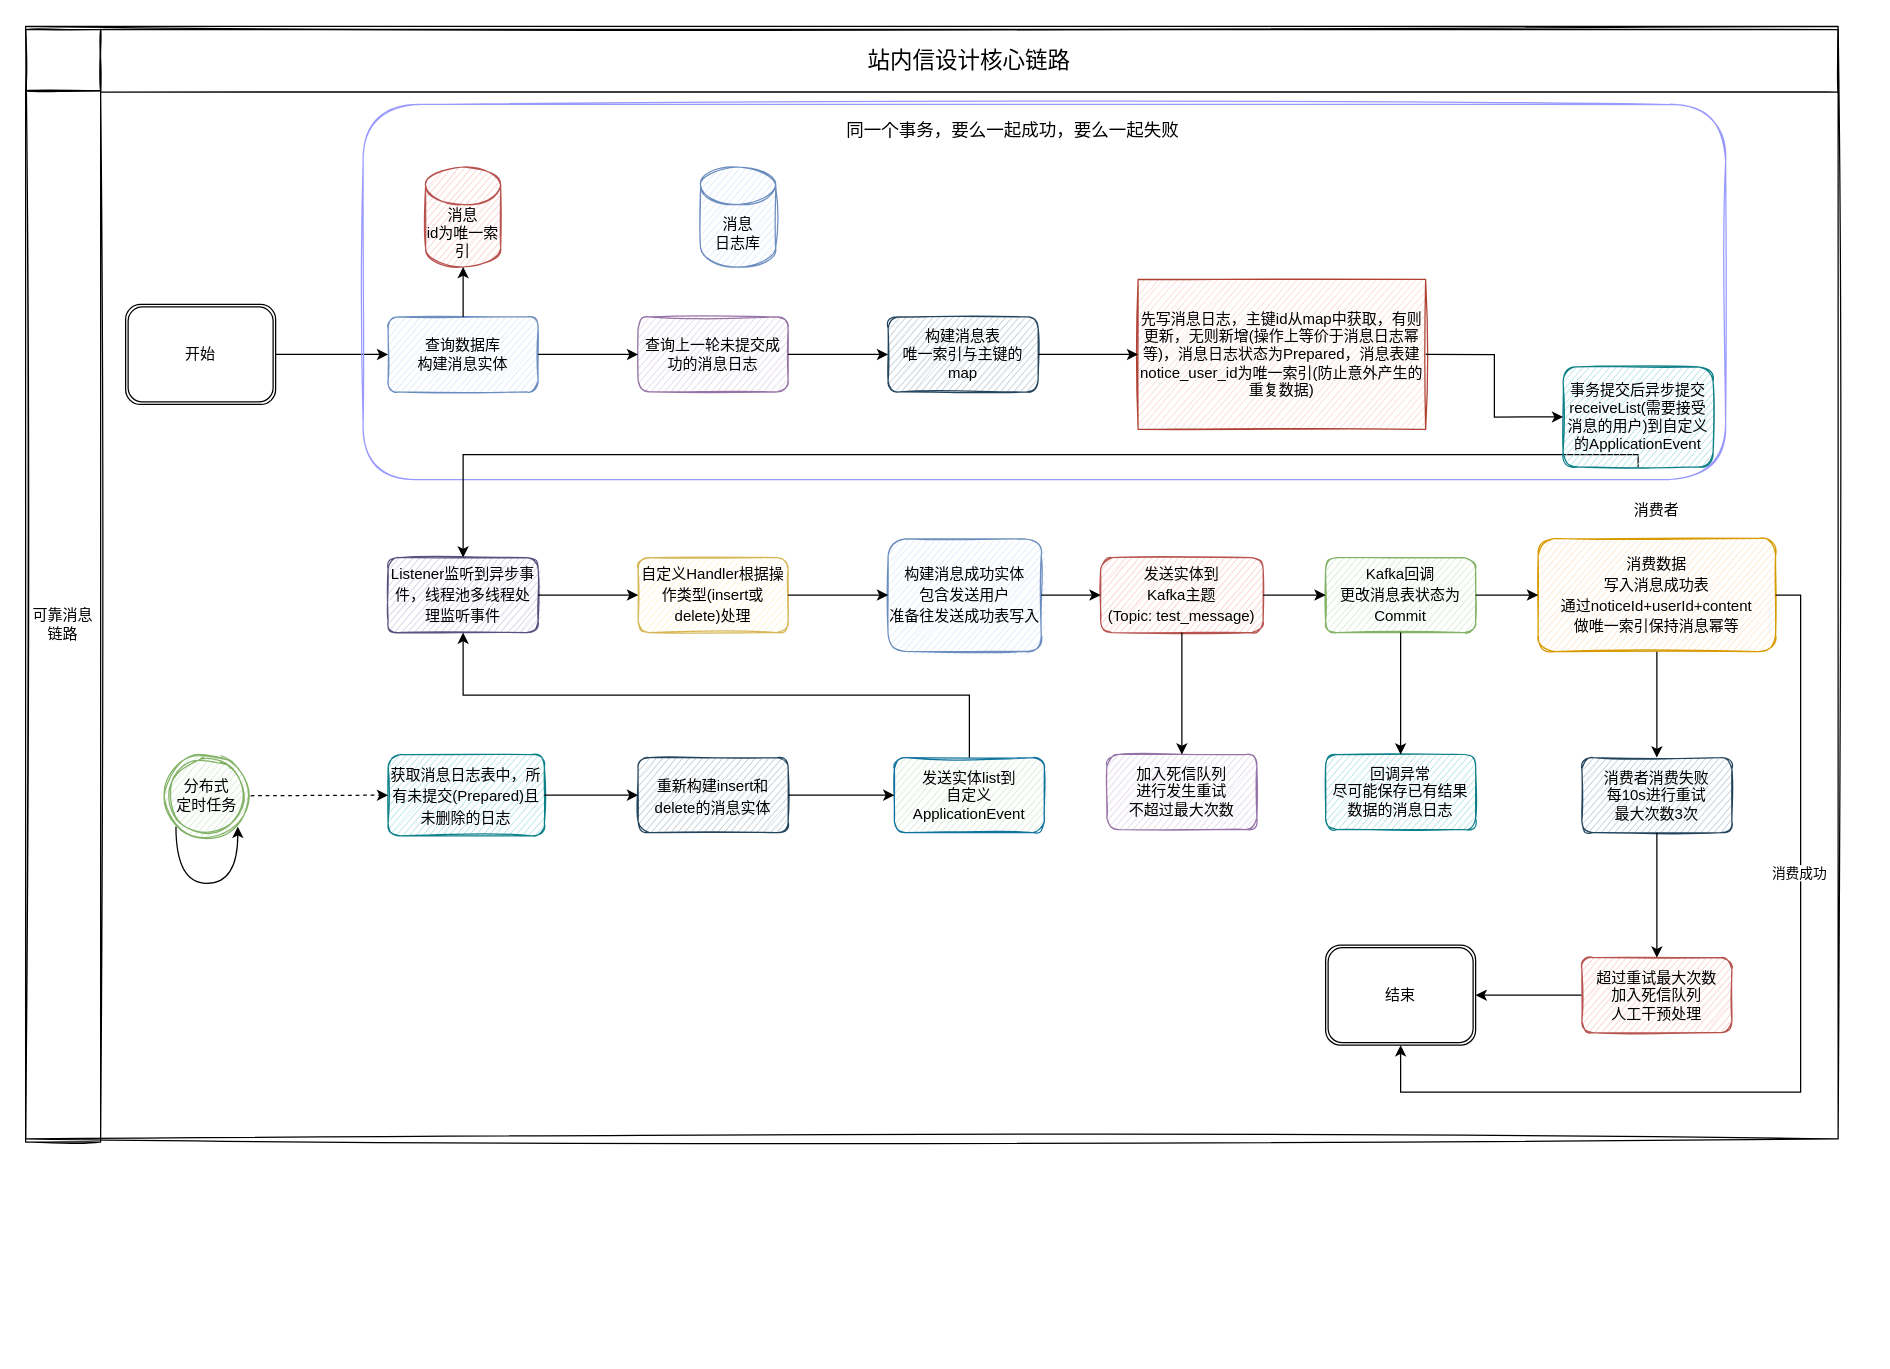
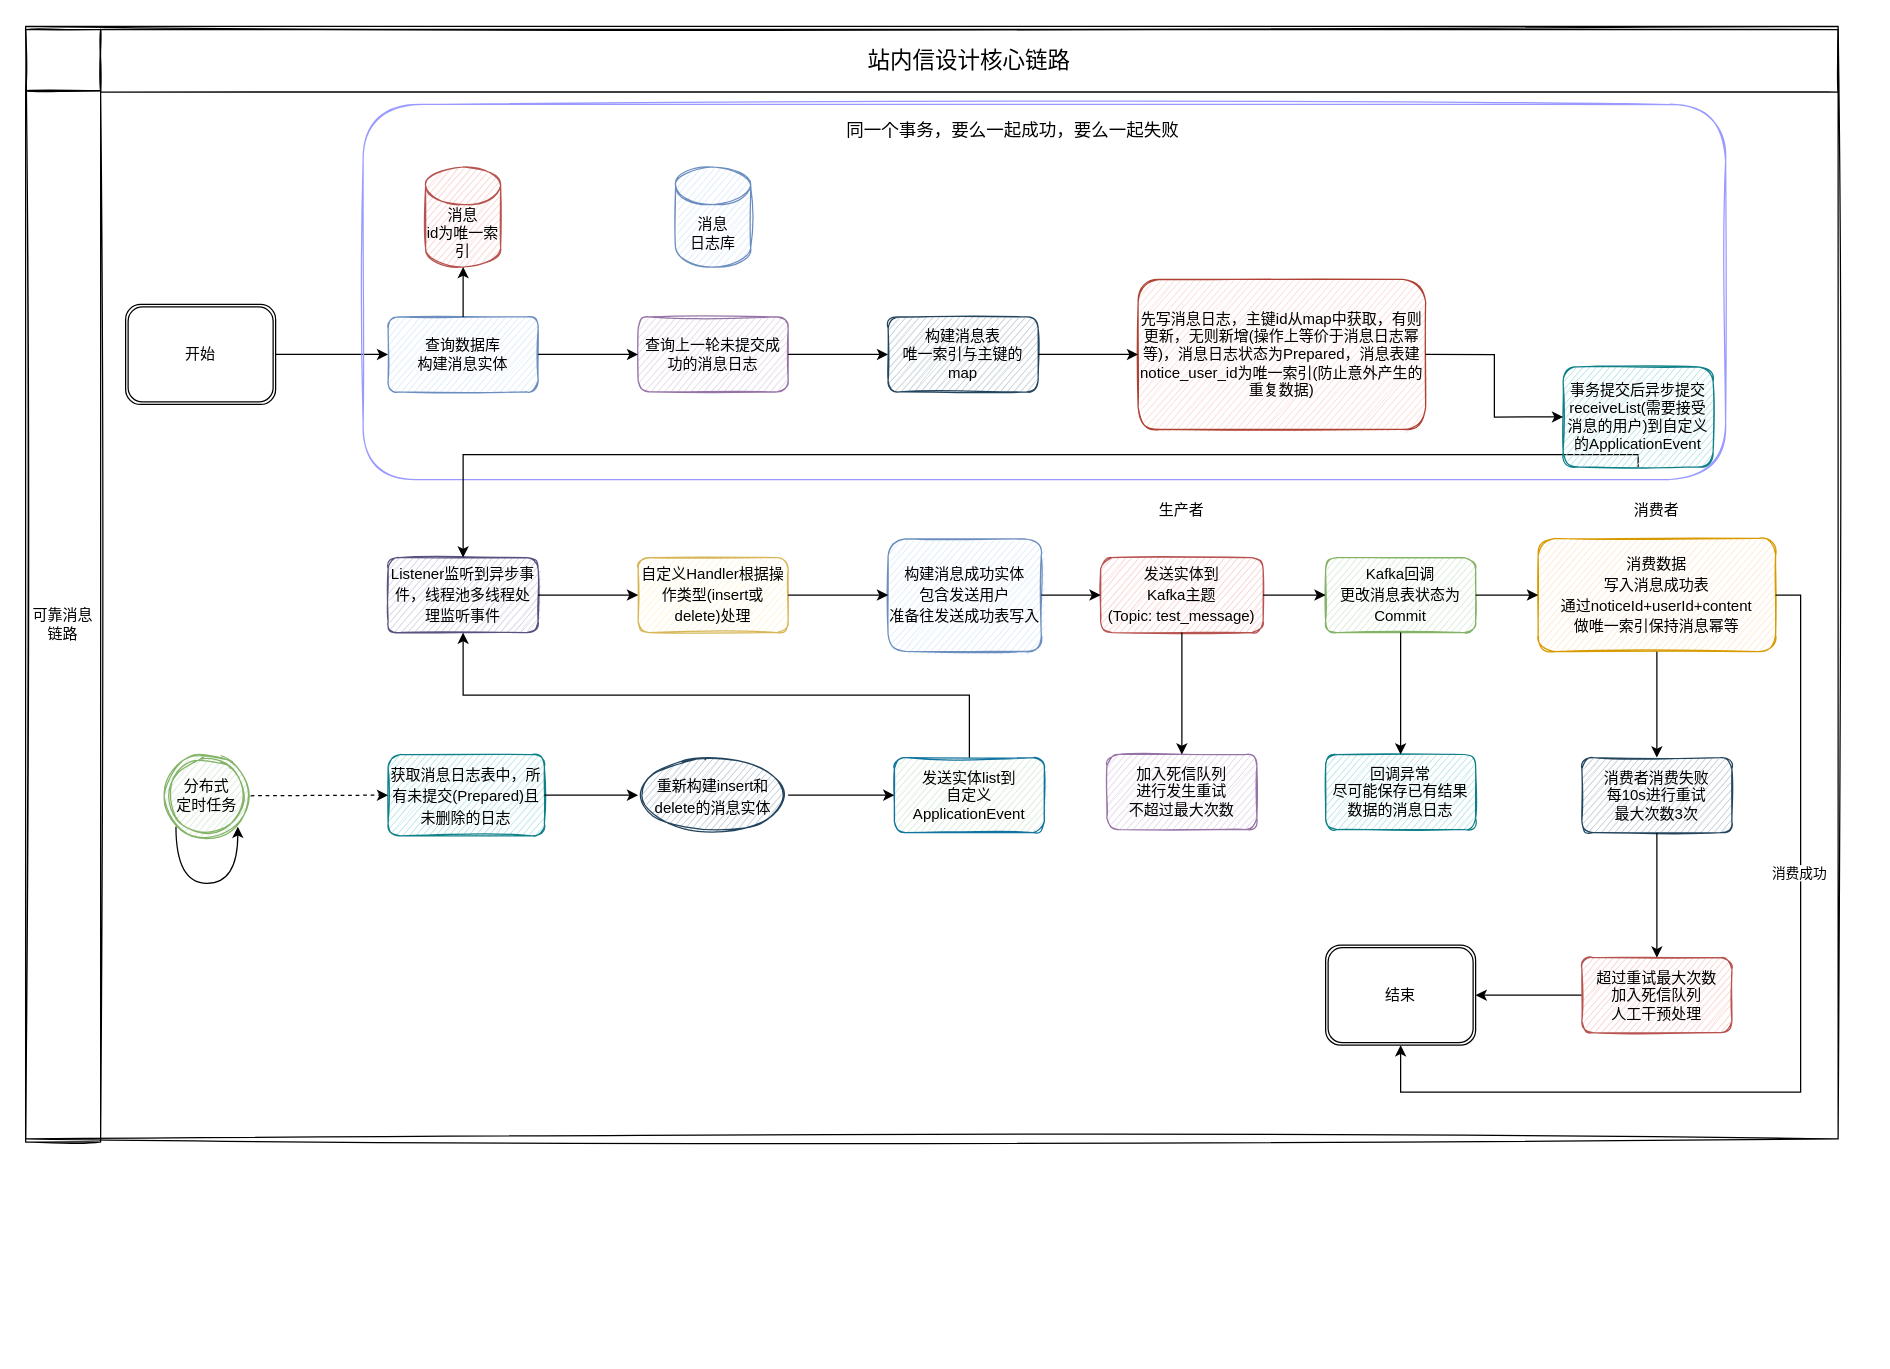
(738, 217) -> (713, 217)
(1282, 354) -> (1282, 354)
none -> (1182, 511)
(713, 795) -> (713, 795)
